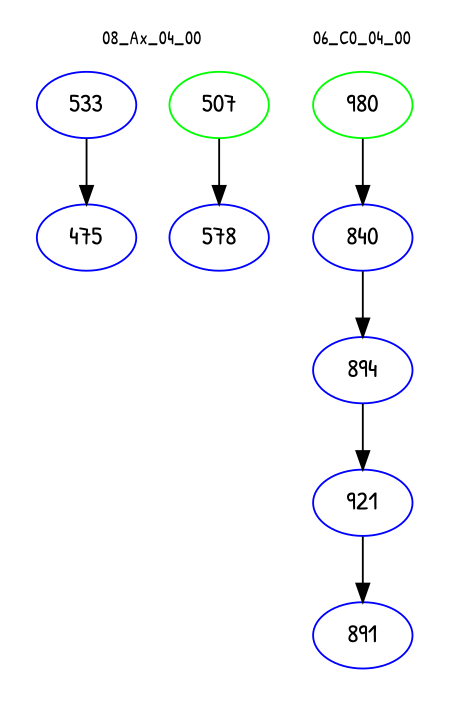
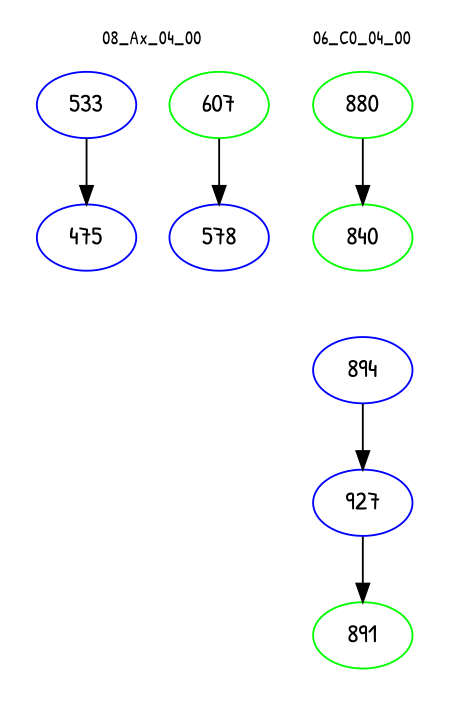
(219, 105) -> (219, 105)
(363, 105) -> (363, 105)
(363, 238) -> (363, 238)
(363, 295) -> none
(363, 503) -> (363, 503)
(363, 635) -> (363, 635)
